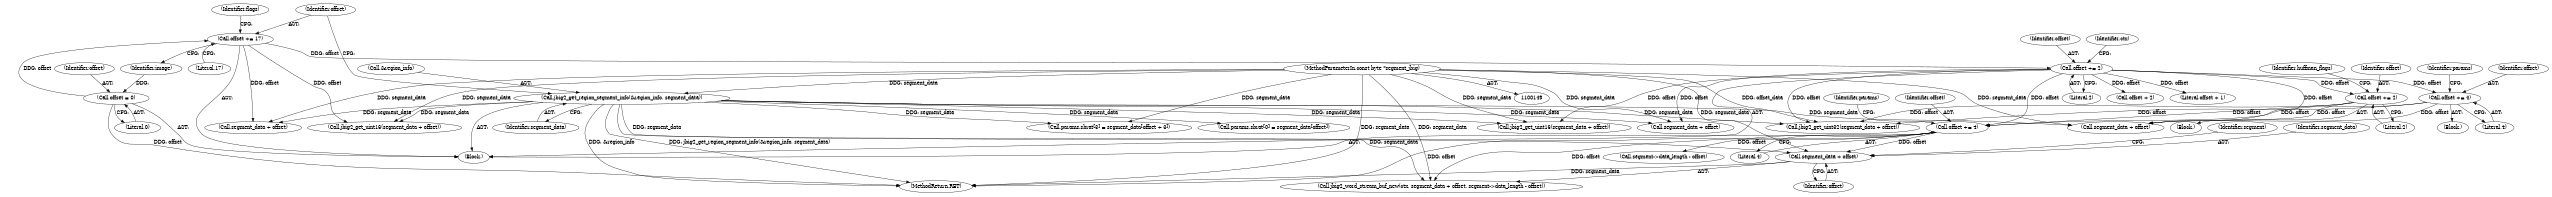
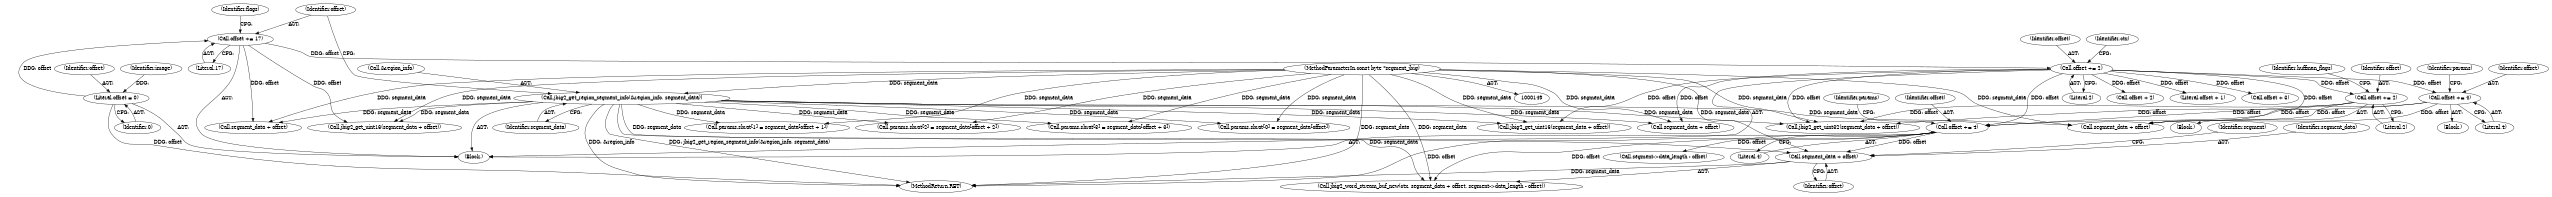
(190, 51) -> (222, 52)
(210, 54) -> (210, 54)
none -> (1308, 92)
(116, 98) -> (116, 98)
(1532, 98) -> (1532, 98)
(1762, 98) -> (1762, 98)
none -> (2270, 98)
(138, 128) -> (138, 128)
none -> (767, 128)
none -> (938, 128)
